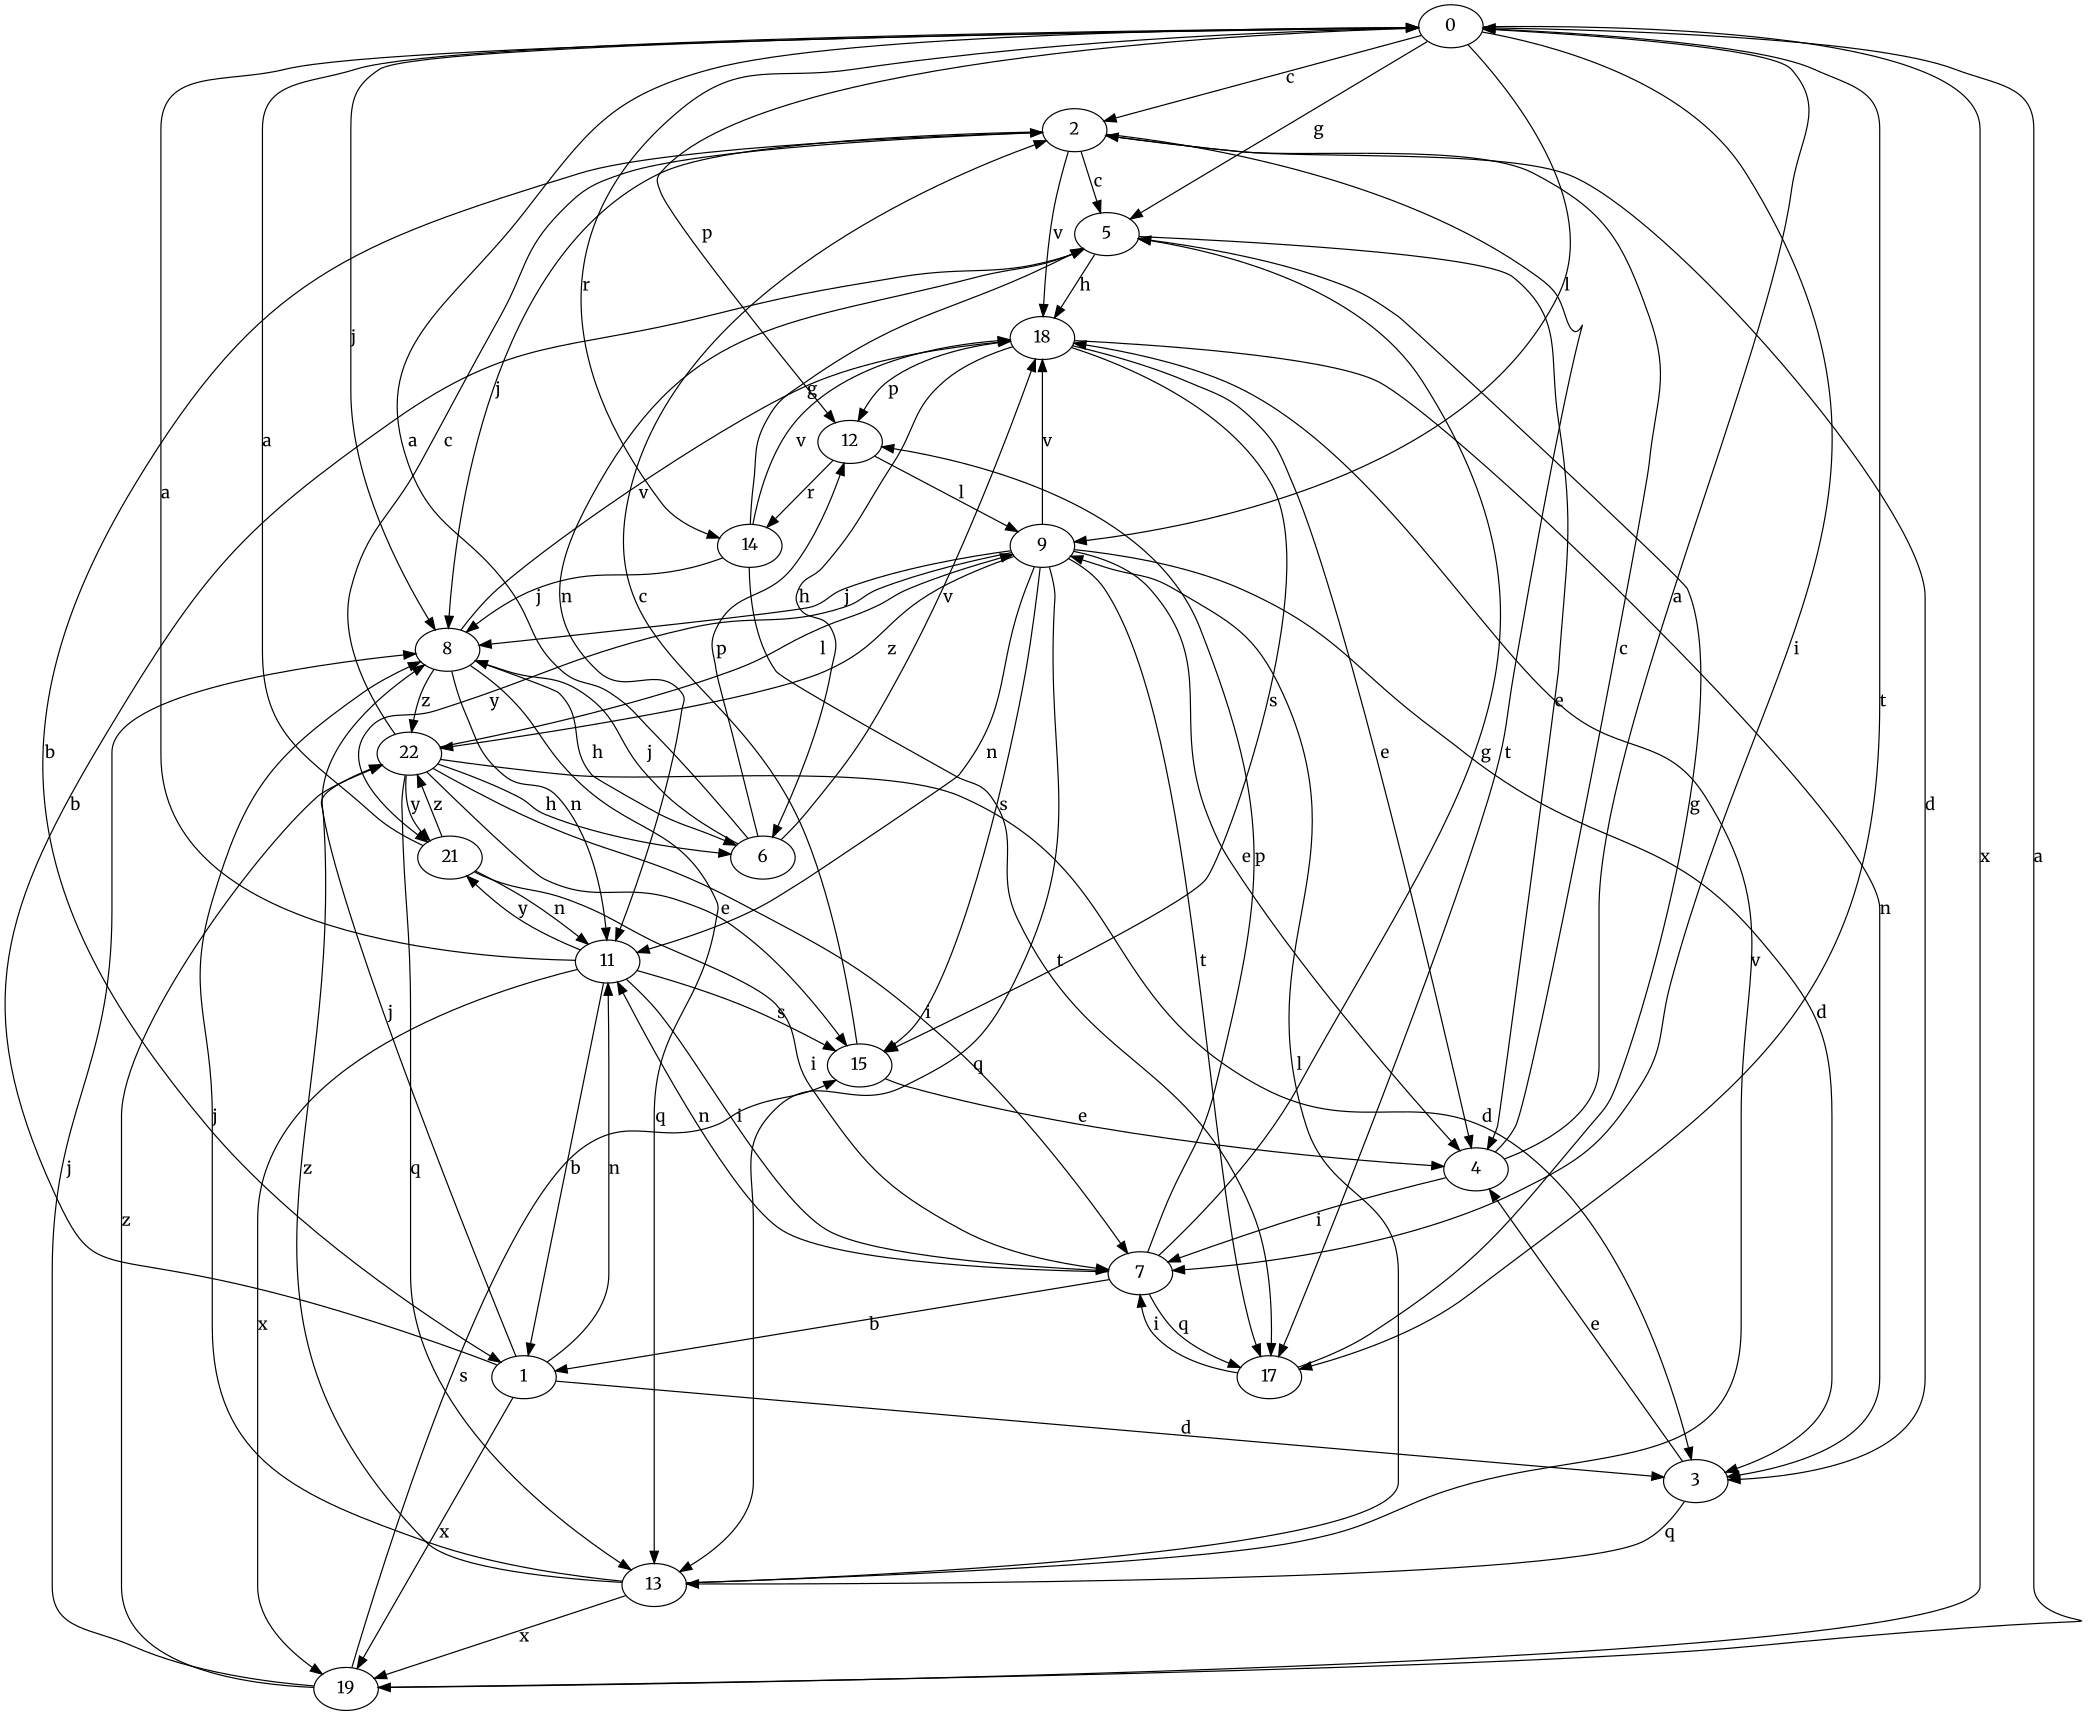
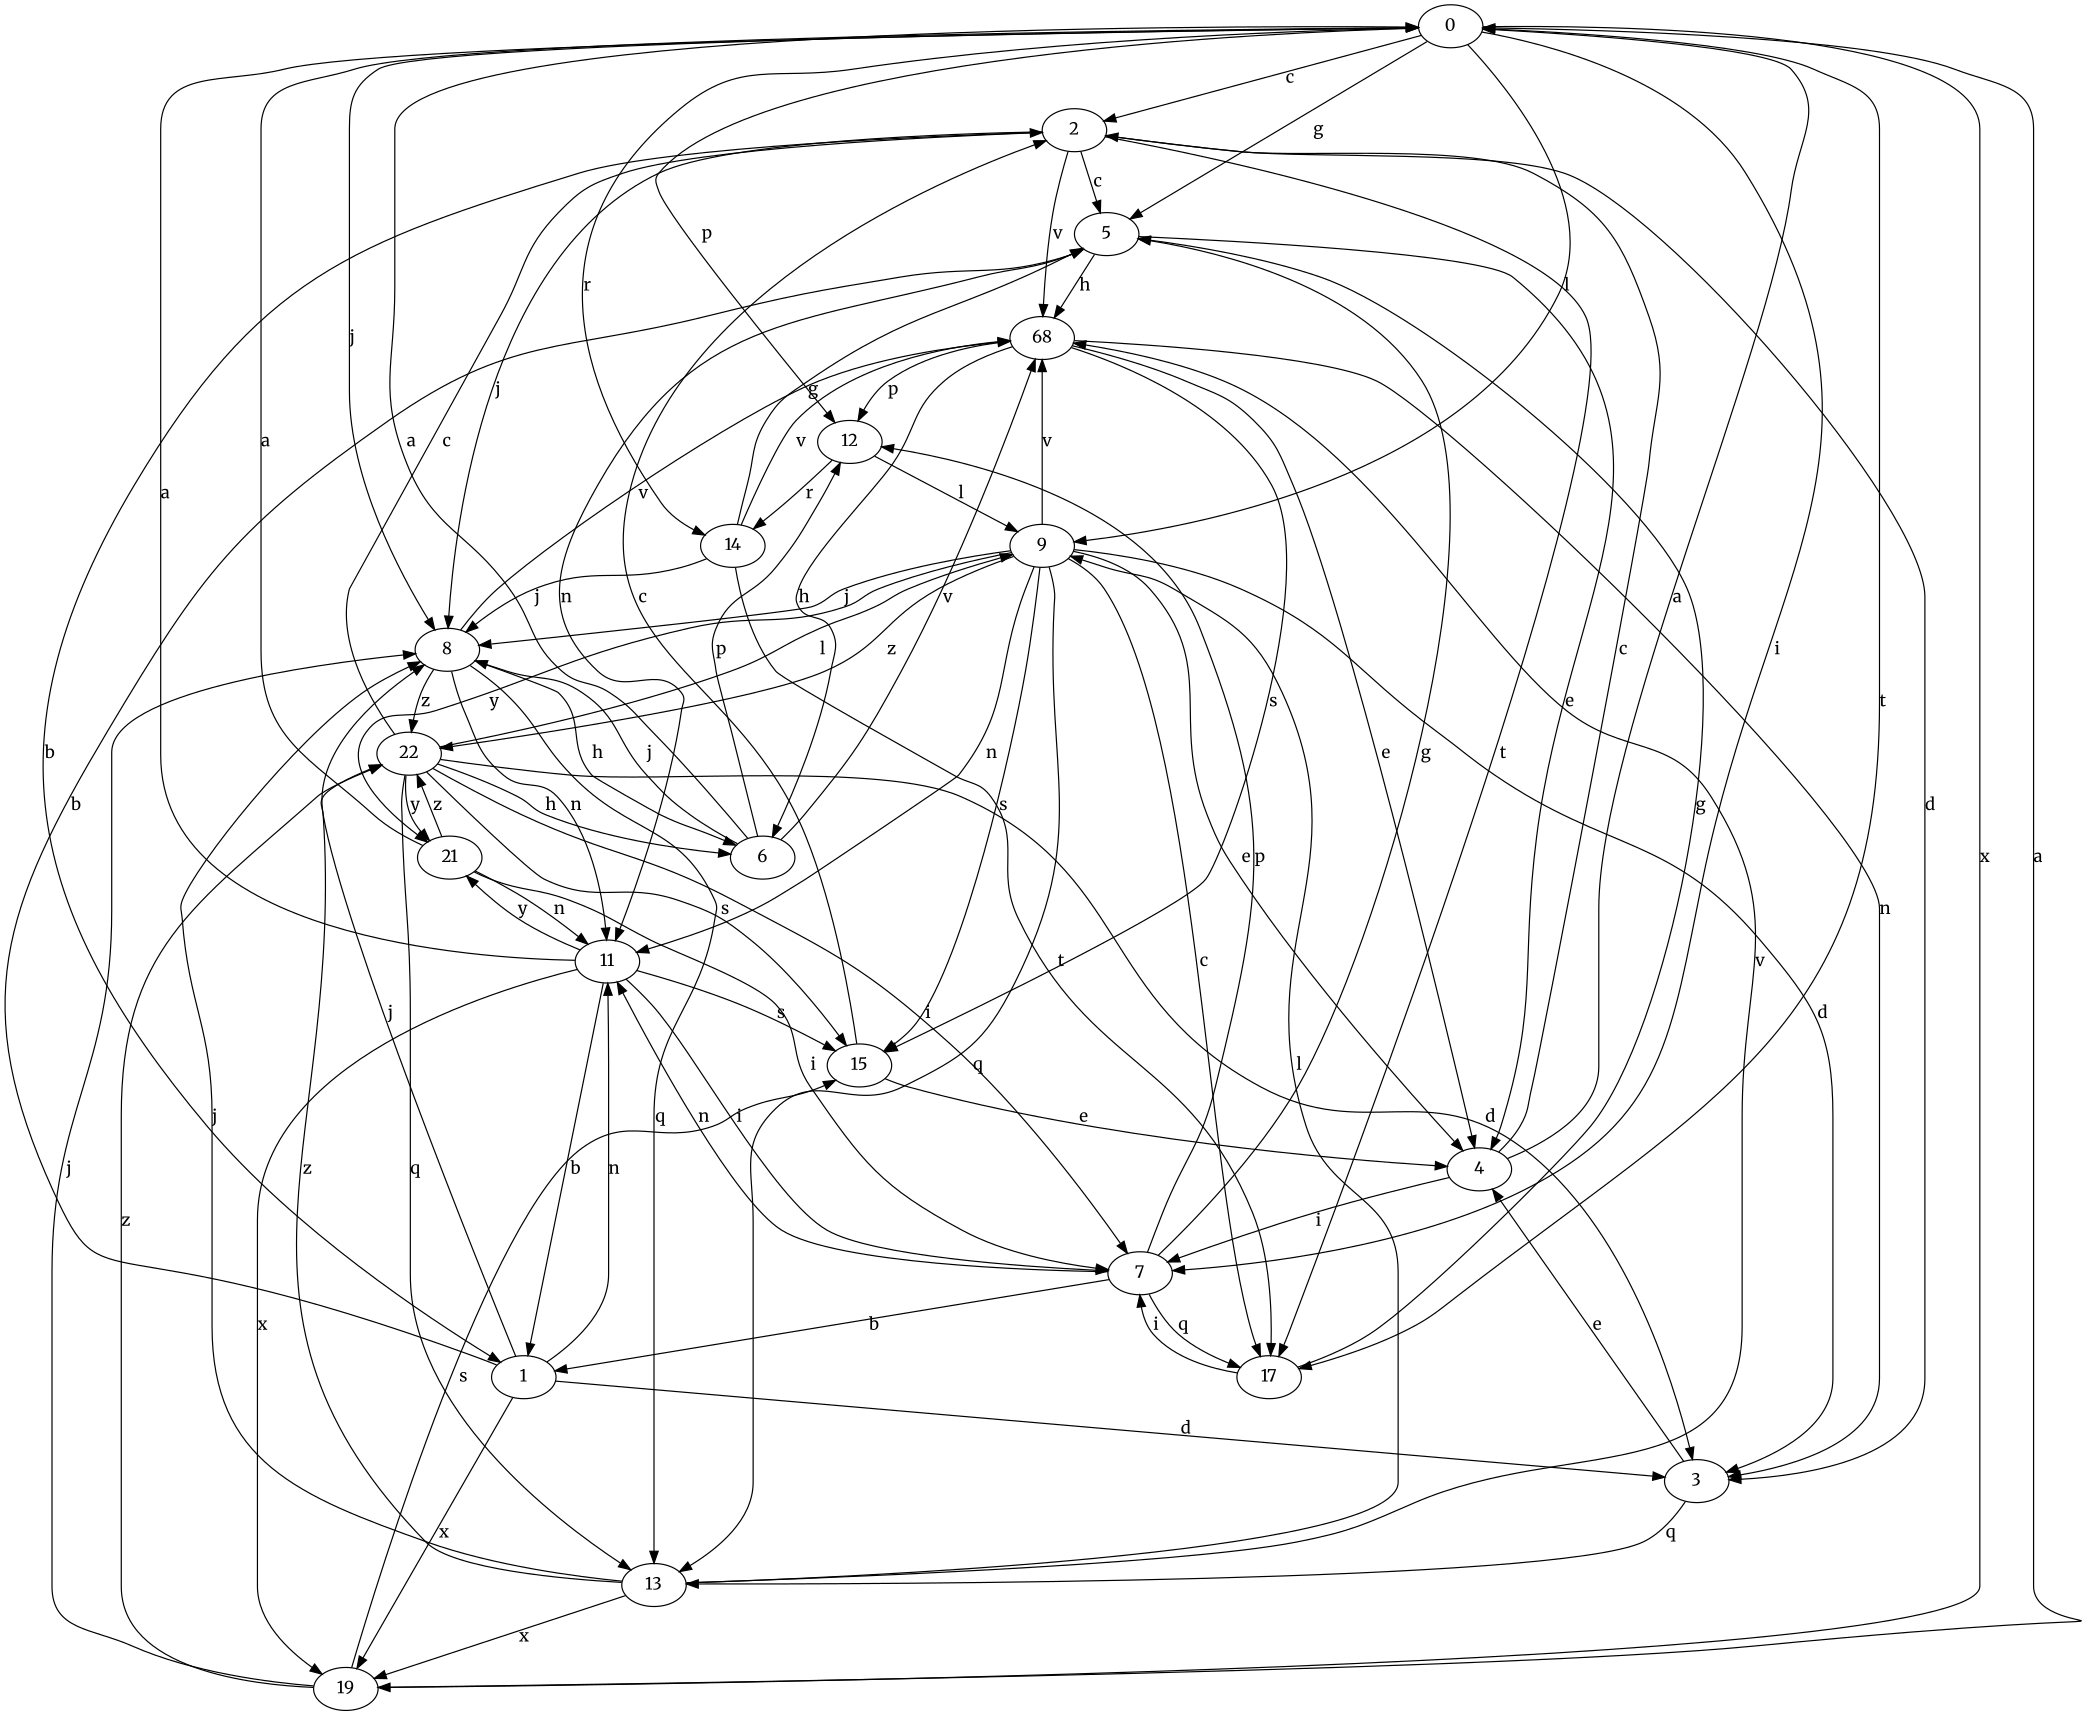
(1042, 338) -> (1042, 338)
(726, 910) -> (725, 910)
(1204, 962) -> (1204, 962)
